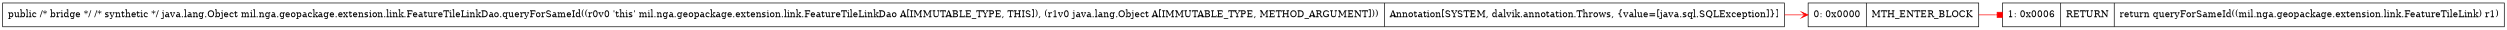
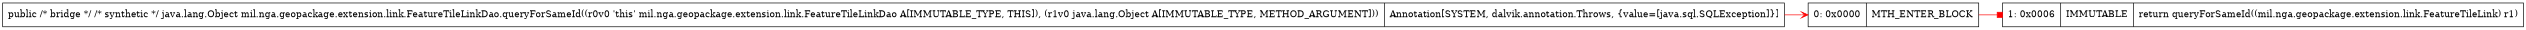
(2087, 15) -> (2097, 15)
